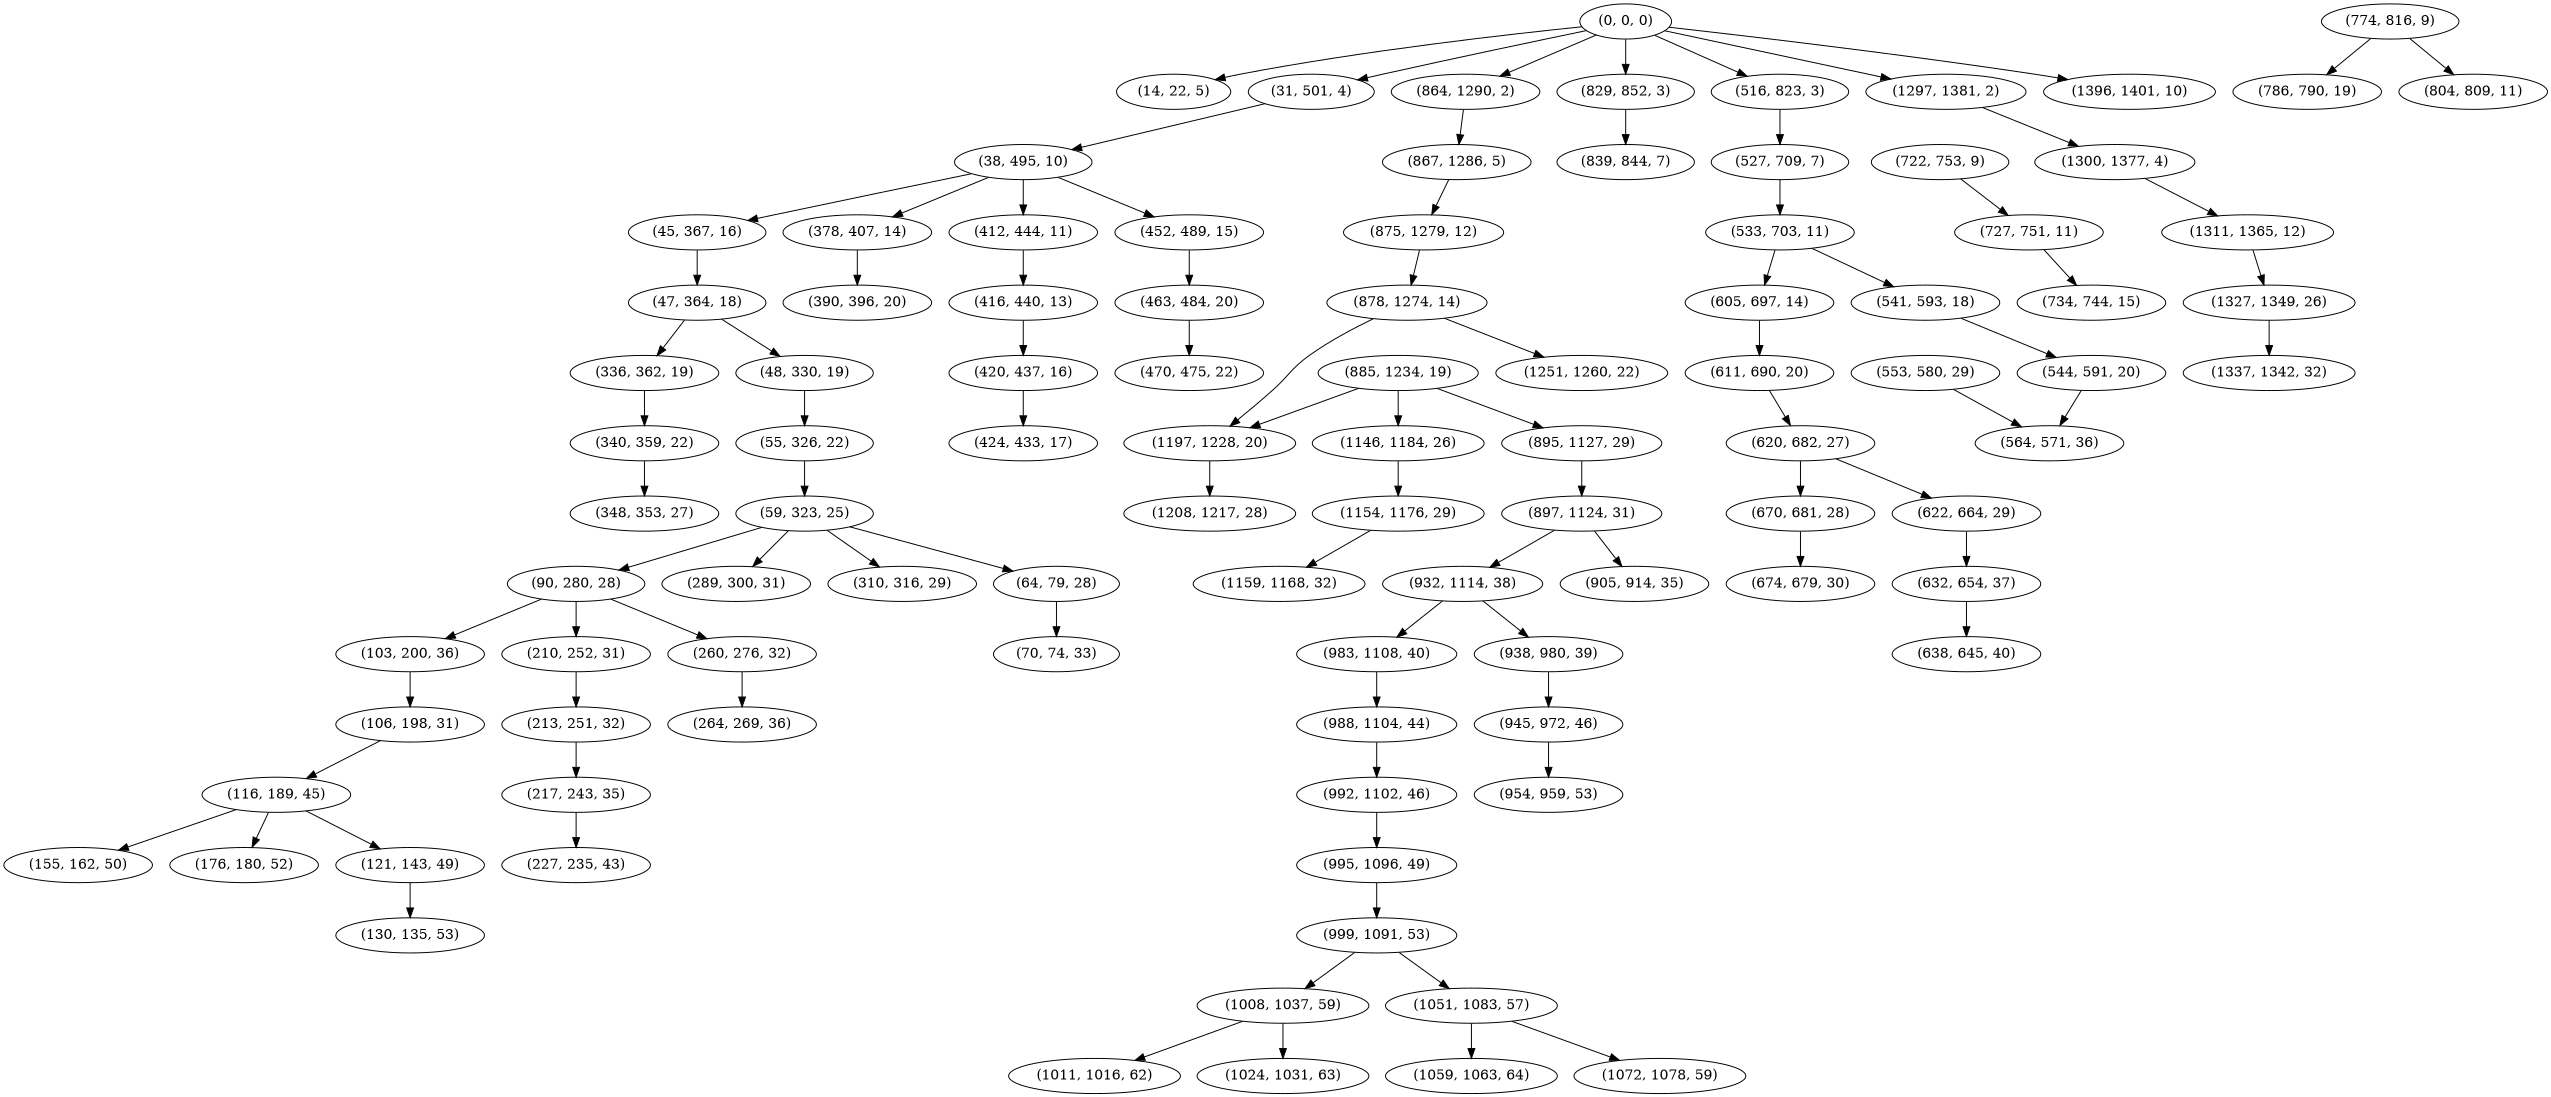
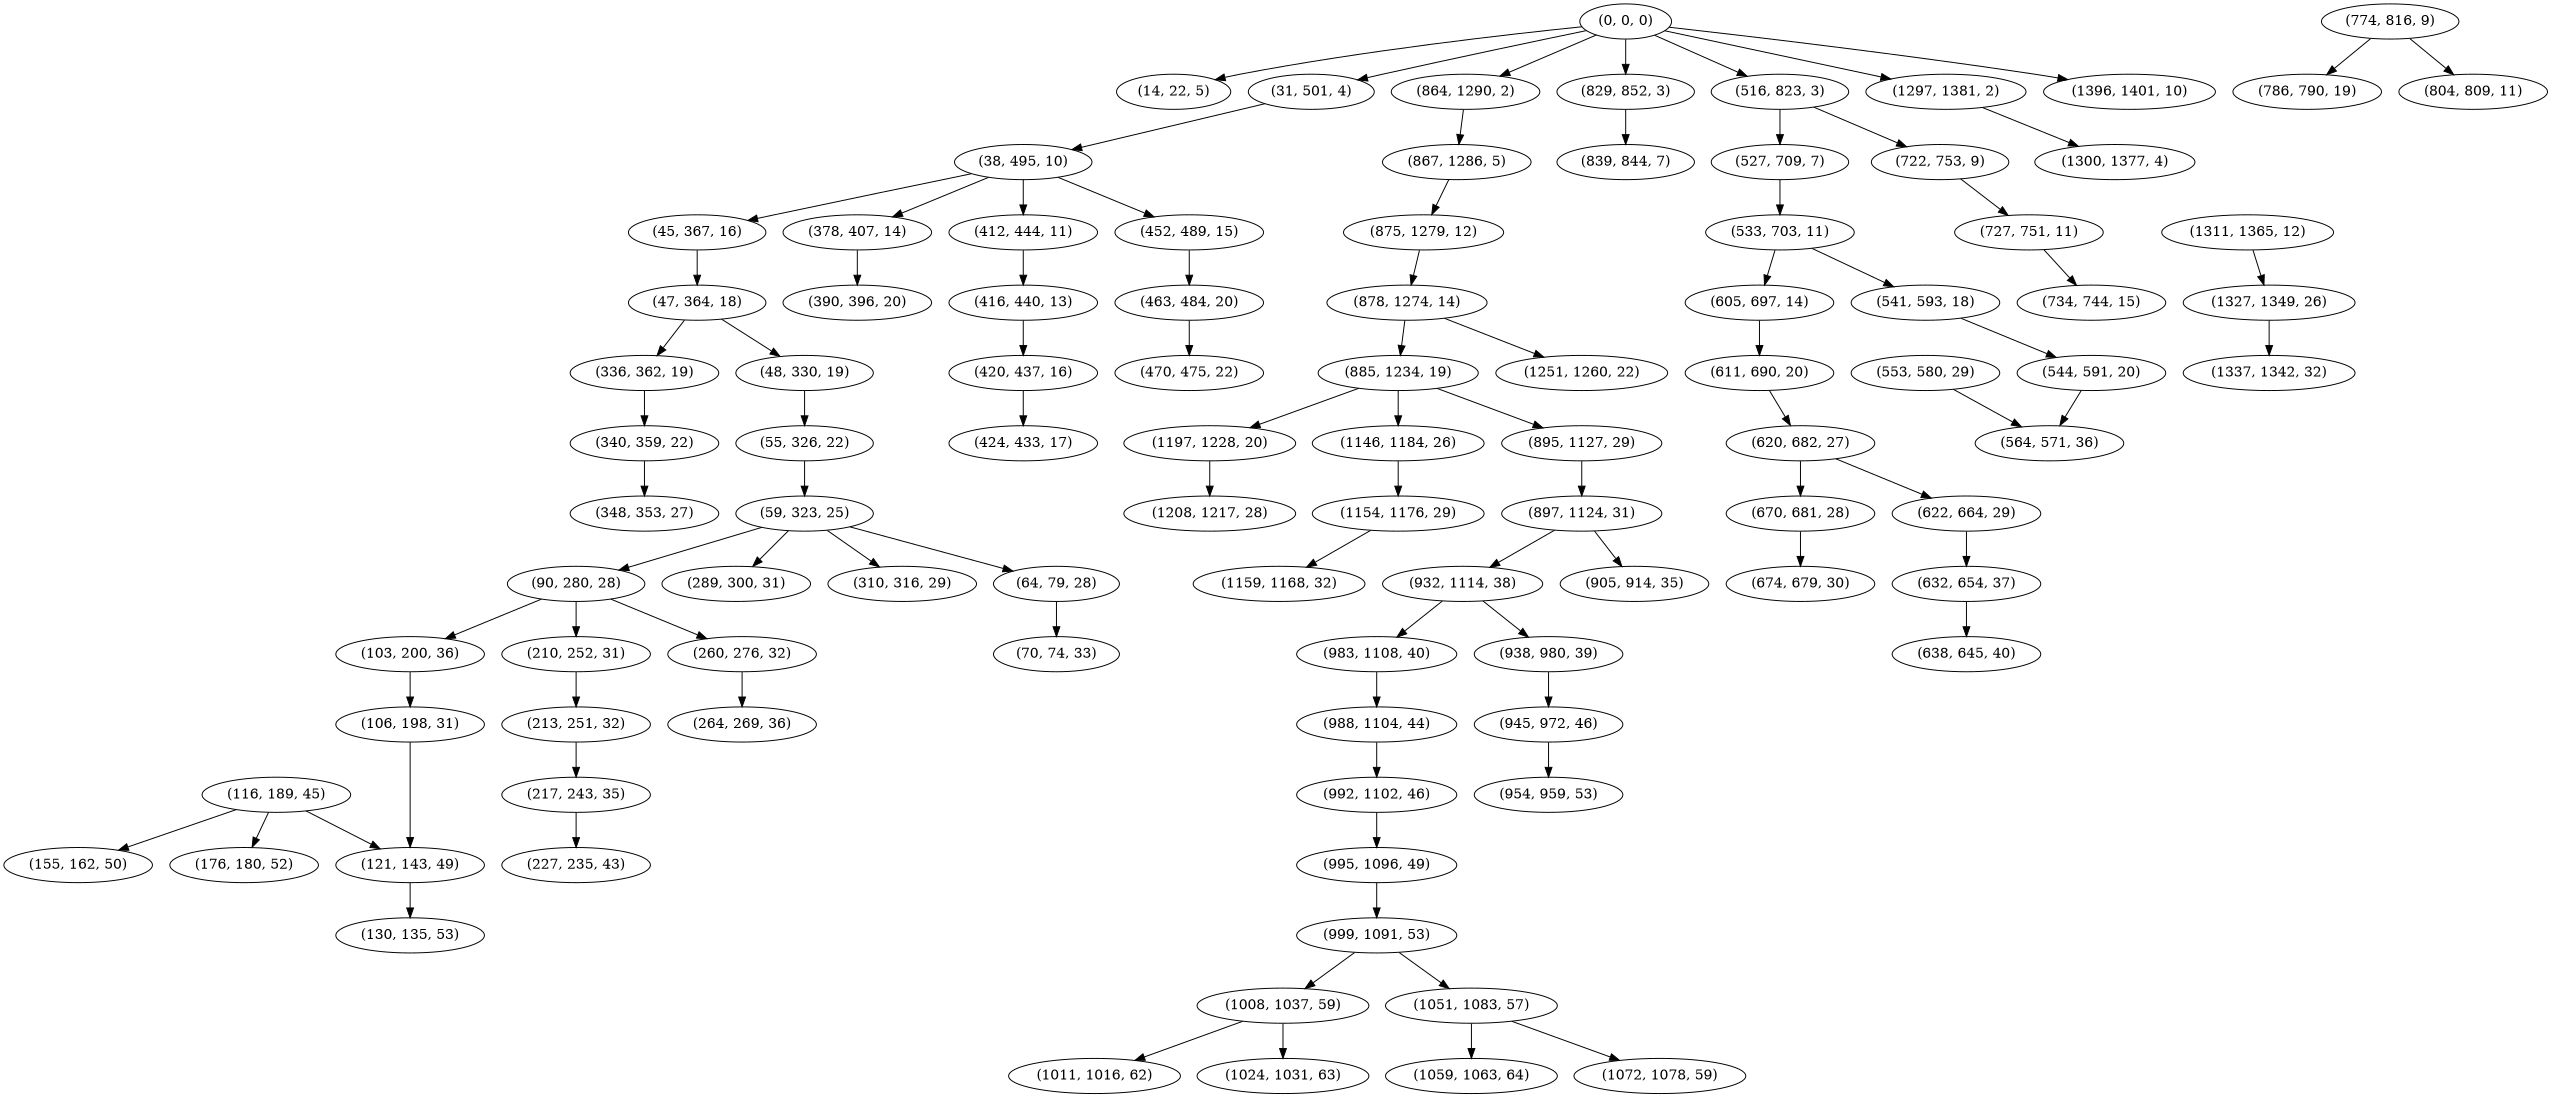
none -> (1856, 125)
(2177, 195) -> none
(1300, 362) -> (1403, 333)
(348, 757) -> (410, 790)
